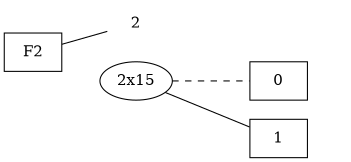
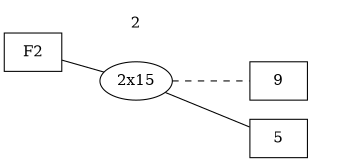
(85, 38) -> (83, 66)
(279, 81) -> (279, 81)
(279, 138) -> (279, 138)
